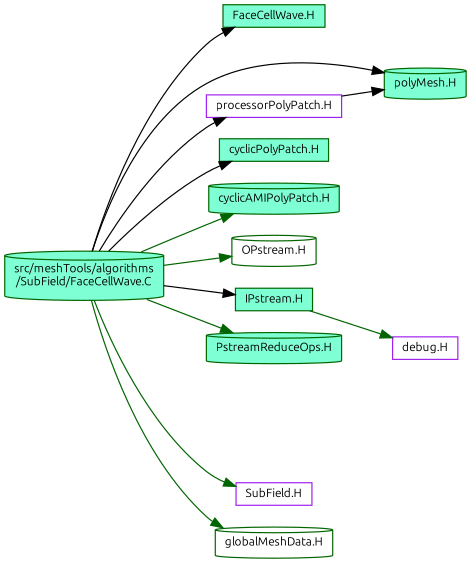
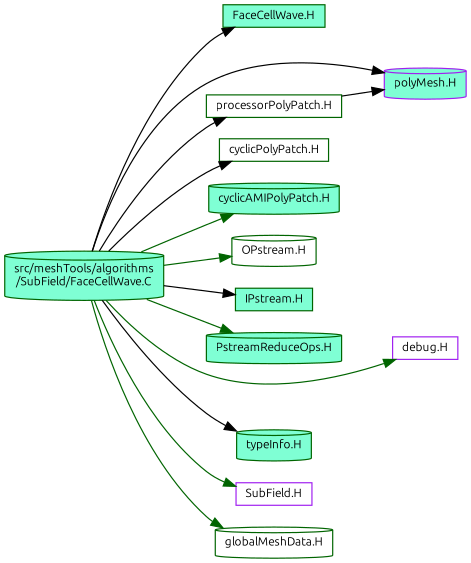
(425, 84) -> (425, 84)
(274, 106) -> (274, 106)
(274, 150) -> (274, 150)
(345, 322) -> (233, 381)
none -> (274, 445)
